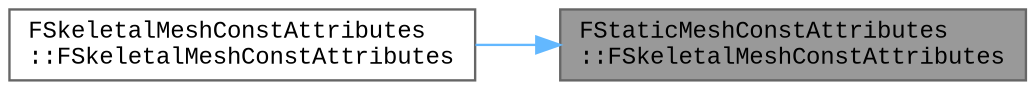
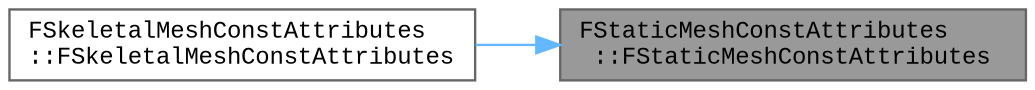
(793, 45) -> (793, 45)
